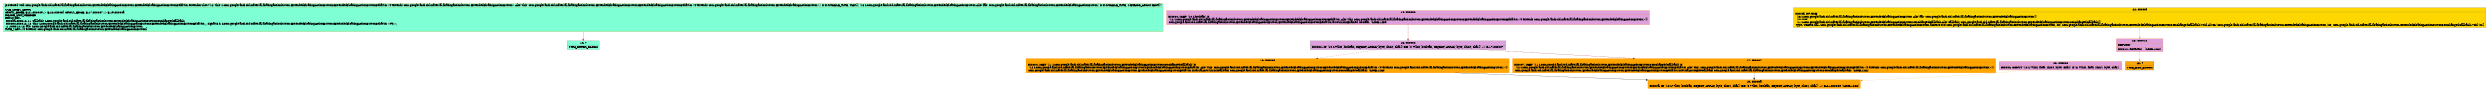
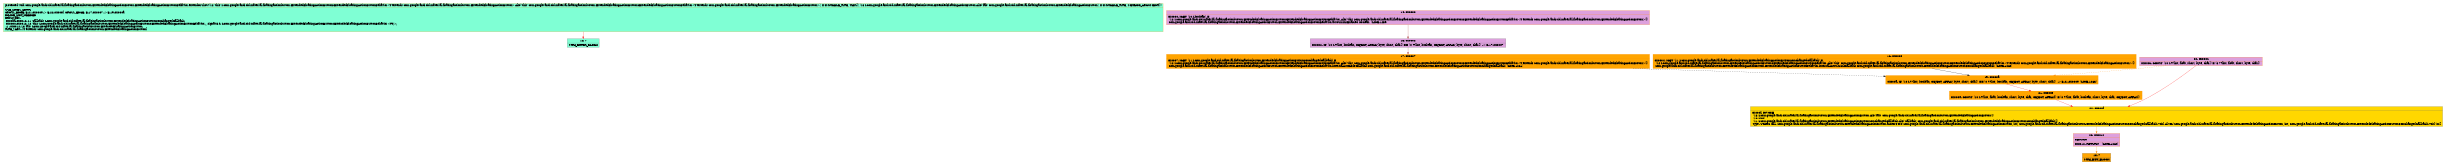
(1349, 54) -> none
none -> (2164, 88)
none -> (2046, 95)
